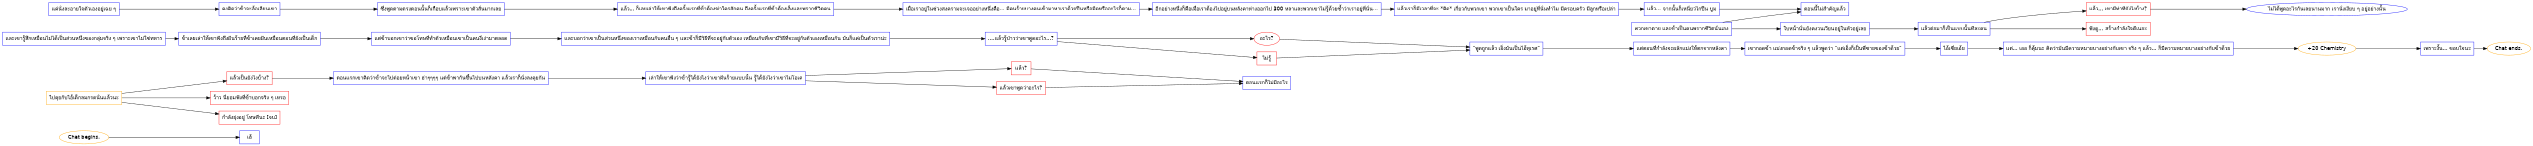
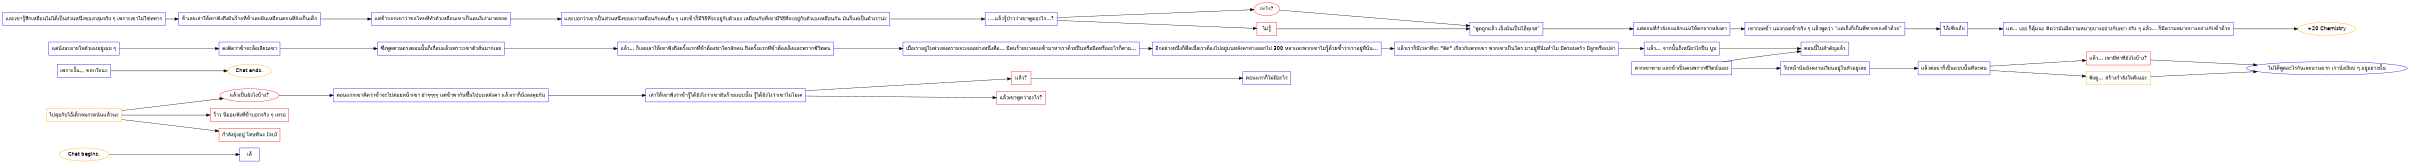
(2118, 29) -> (2118, 78)
(2386, 49) -> none
none -> (2202, 74)
(249, 78) -> (249, 95)
(1142, 86) -> none
